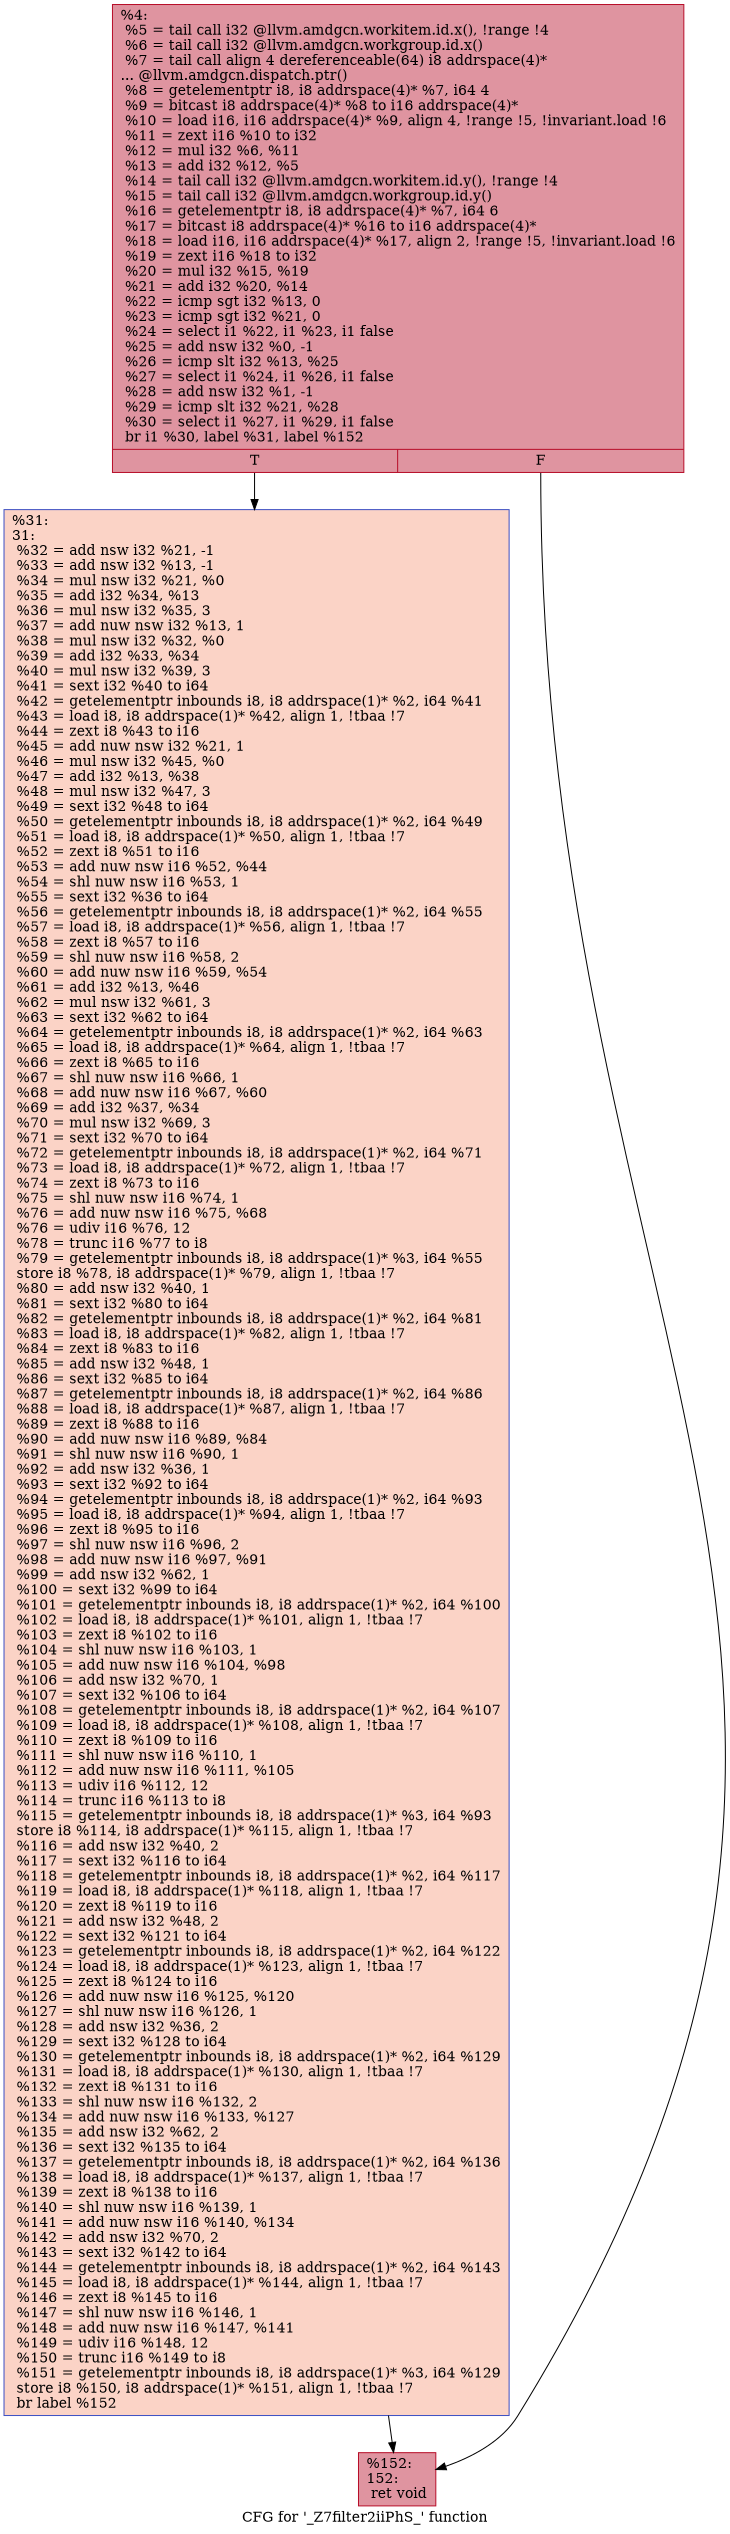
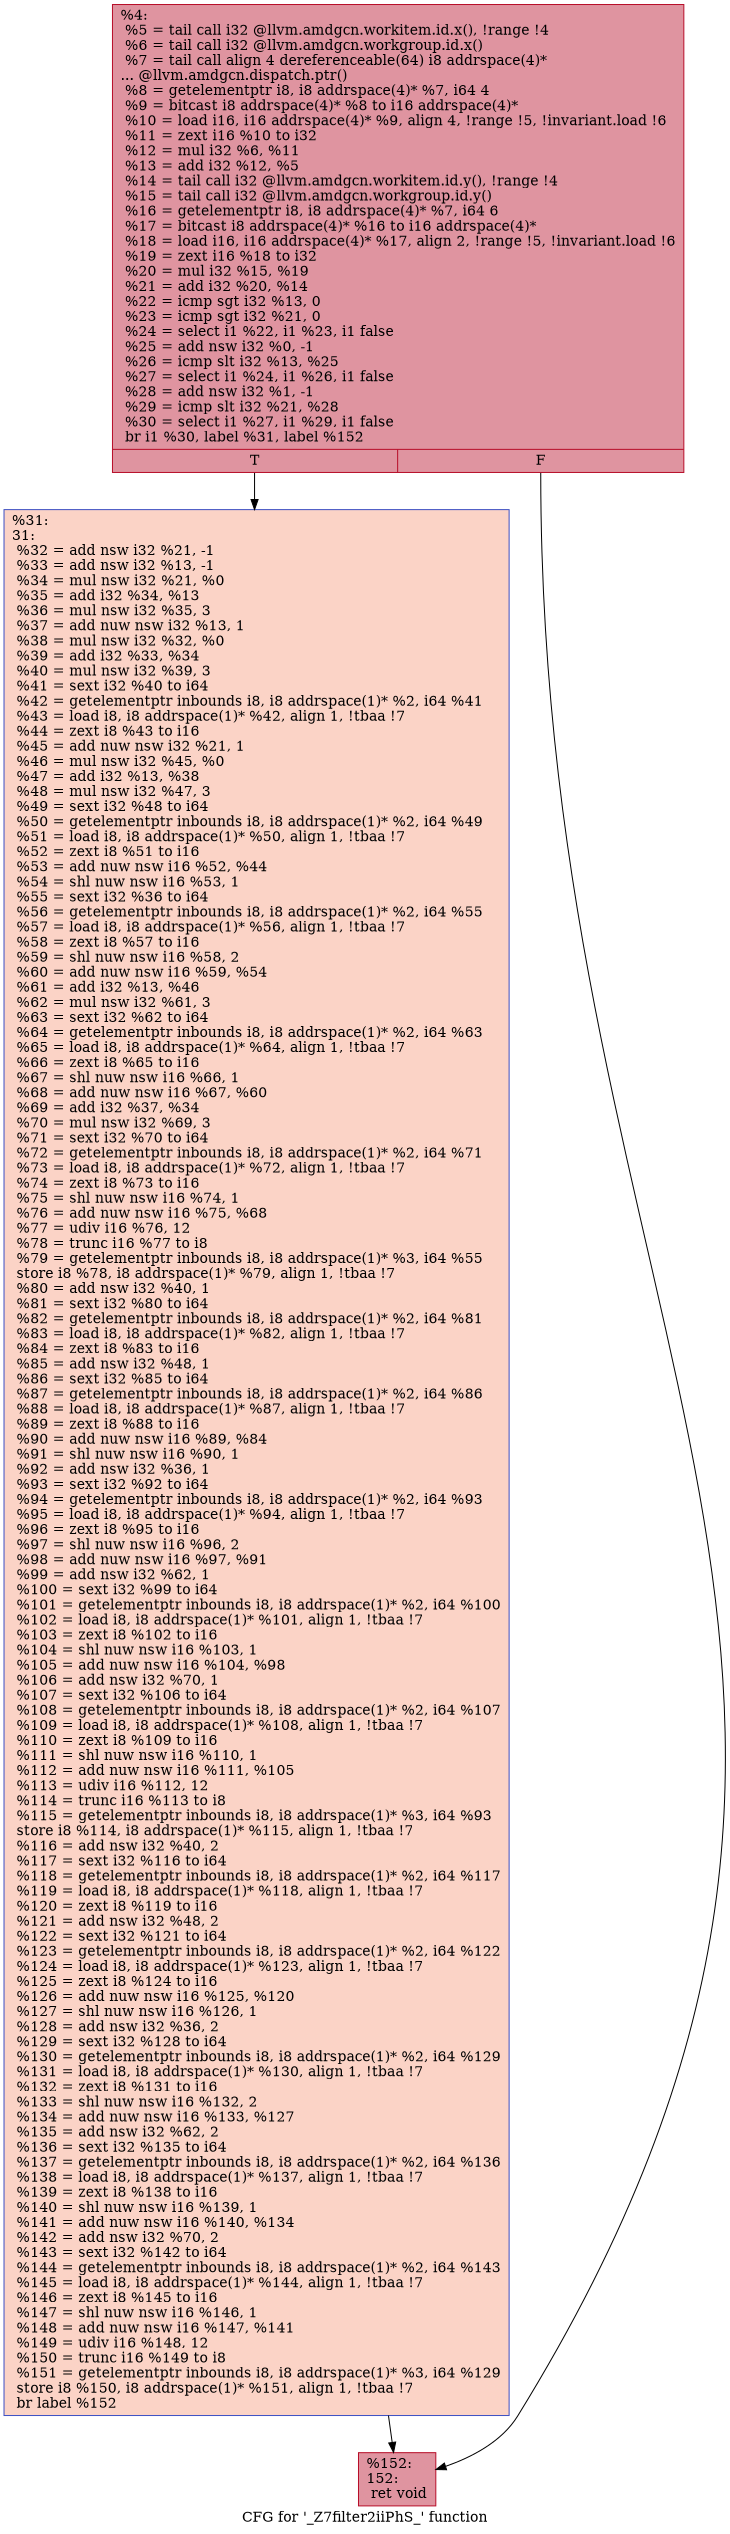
(101, 1229) -> (101, 1229)
